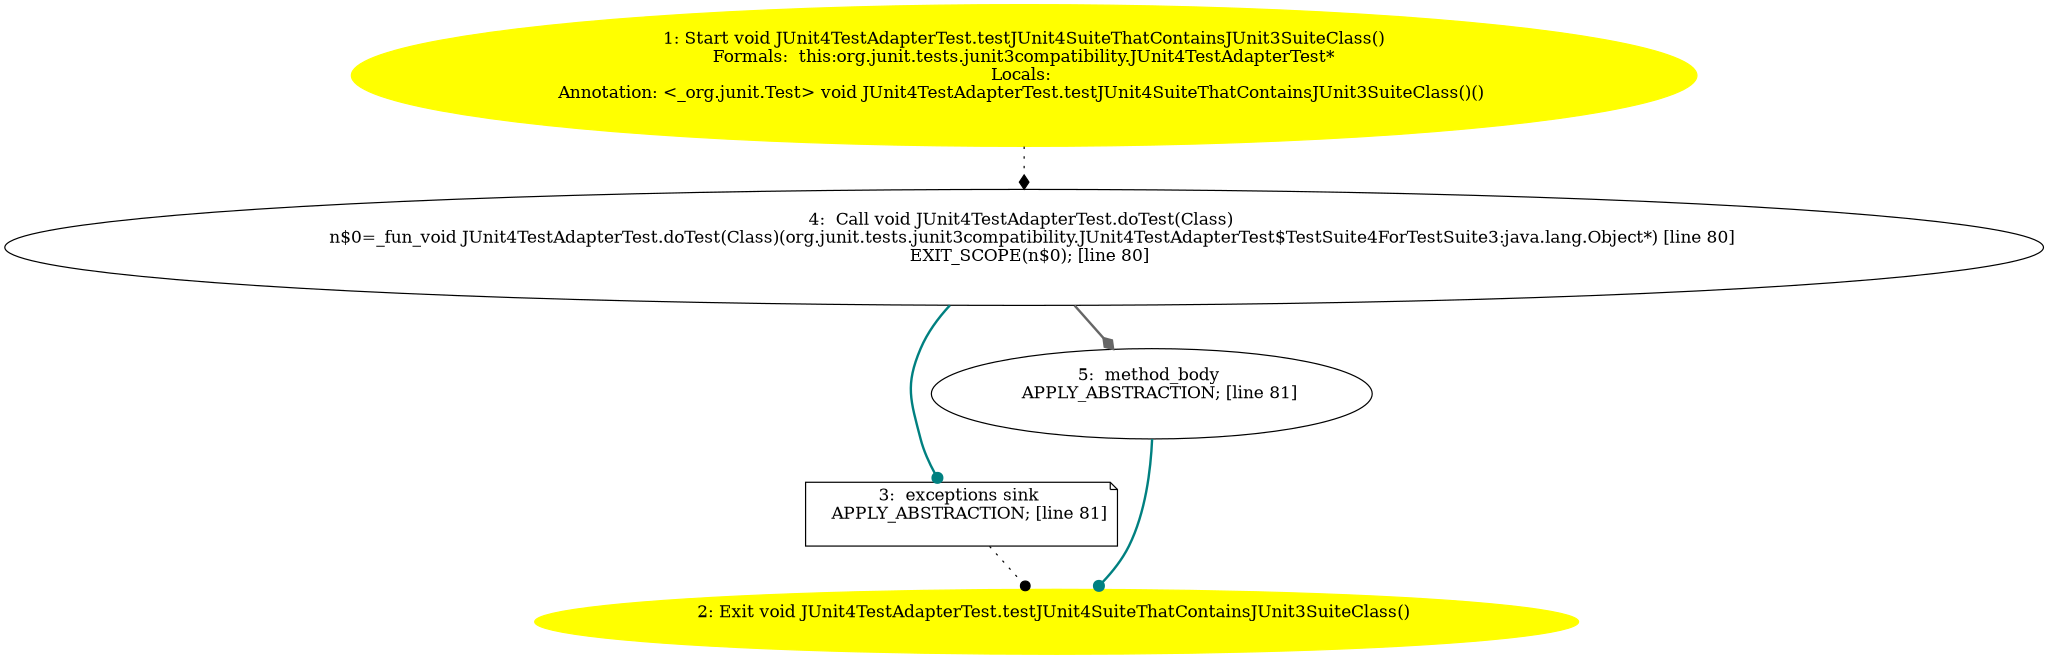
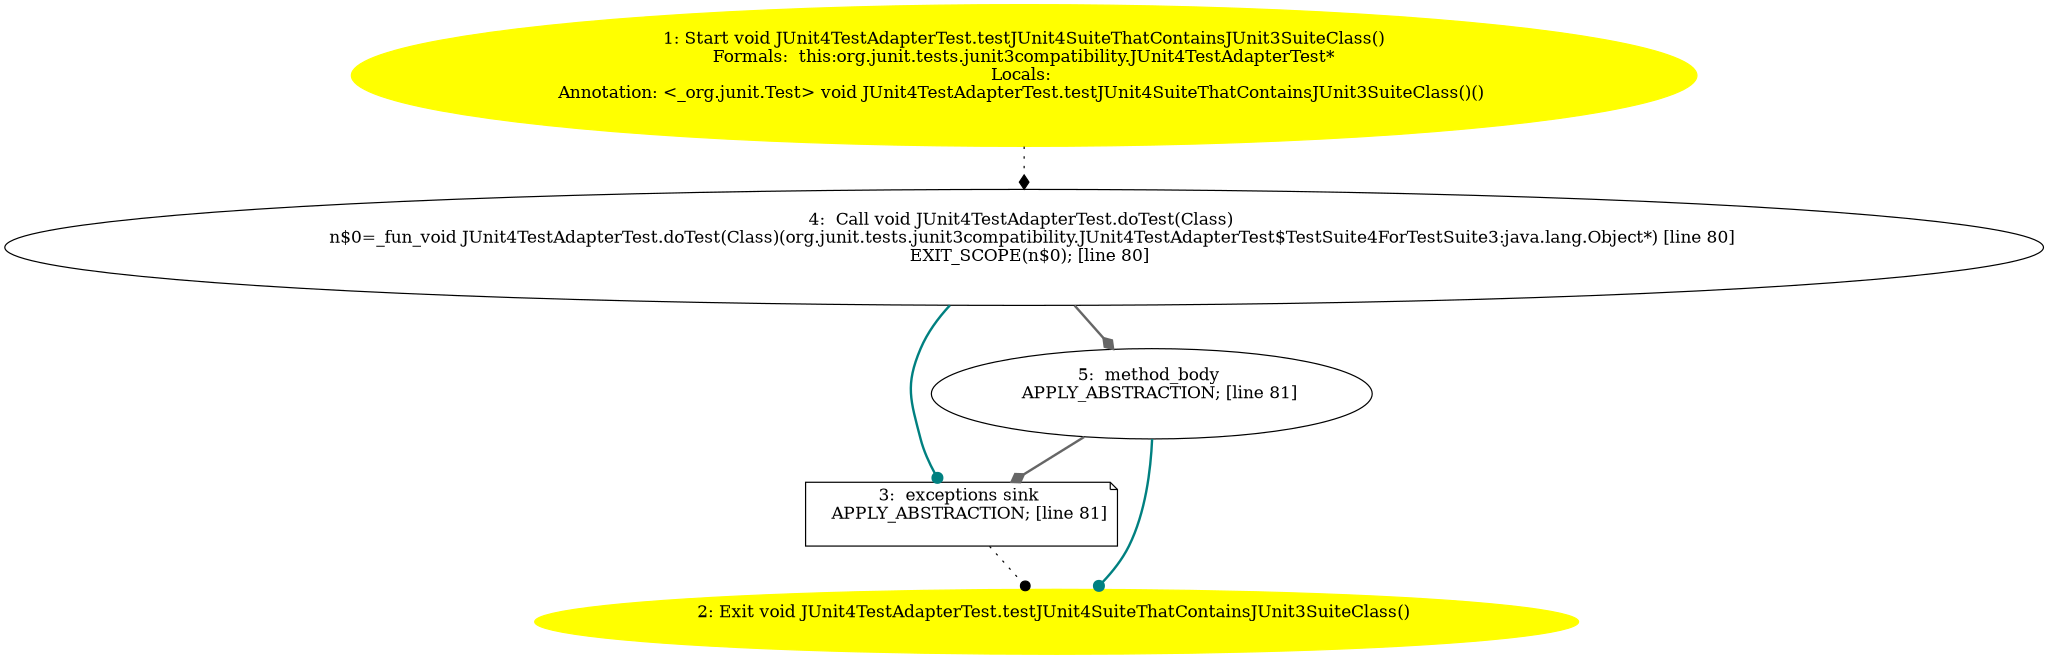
none -> (1054, 456)
